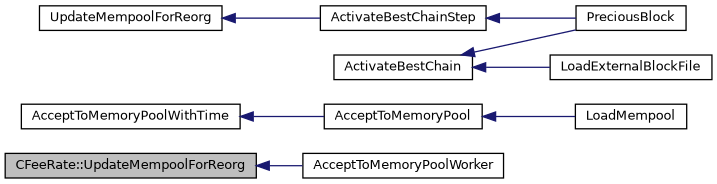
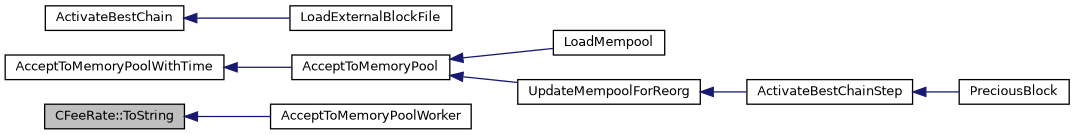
(525, 41) -> none
none -> (490, 80)
(131, 166) -> (115, 116)
